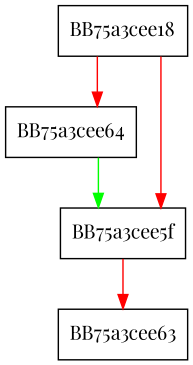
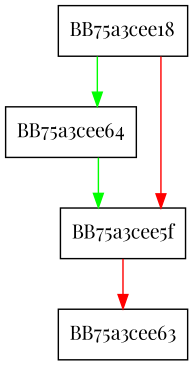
(97, 74) -> (97, 74)
